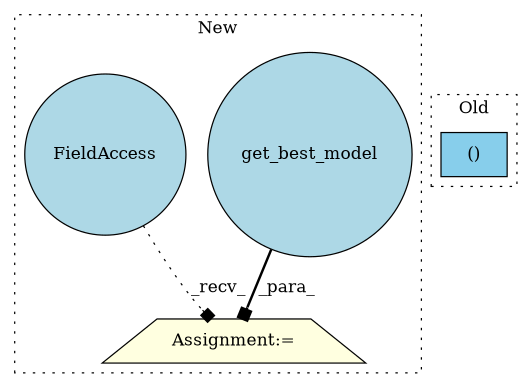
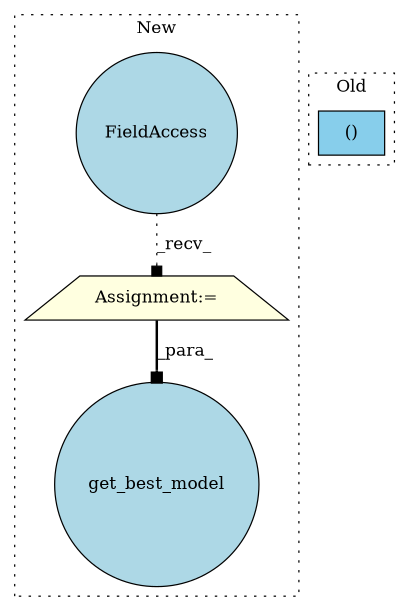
(259, 278) -> (157, 345)
